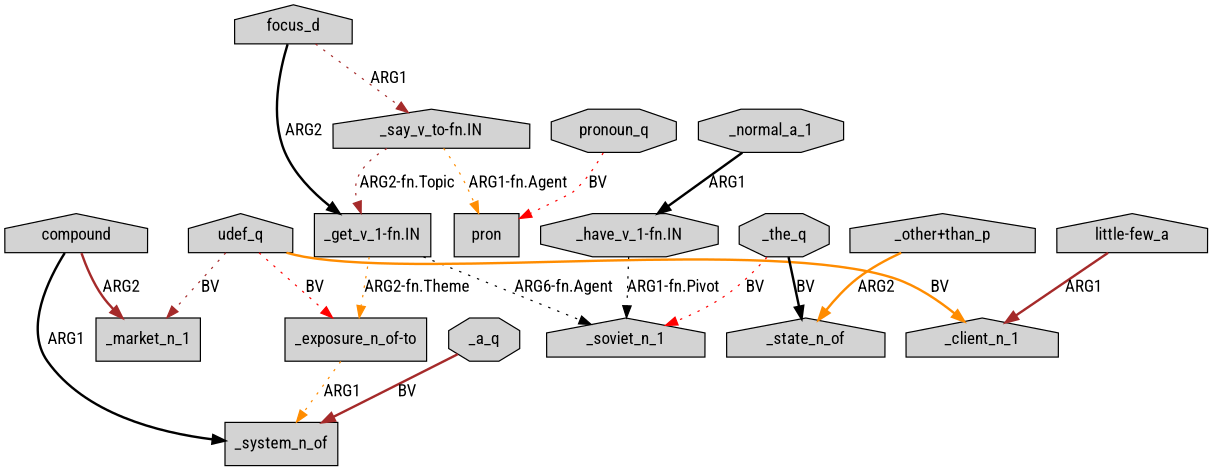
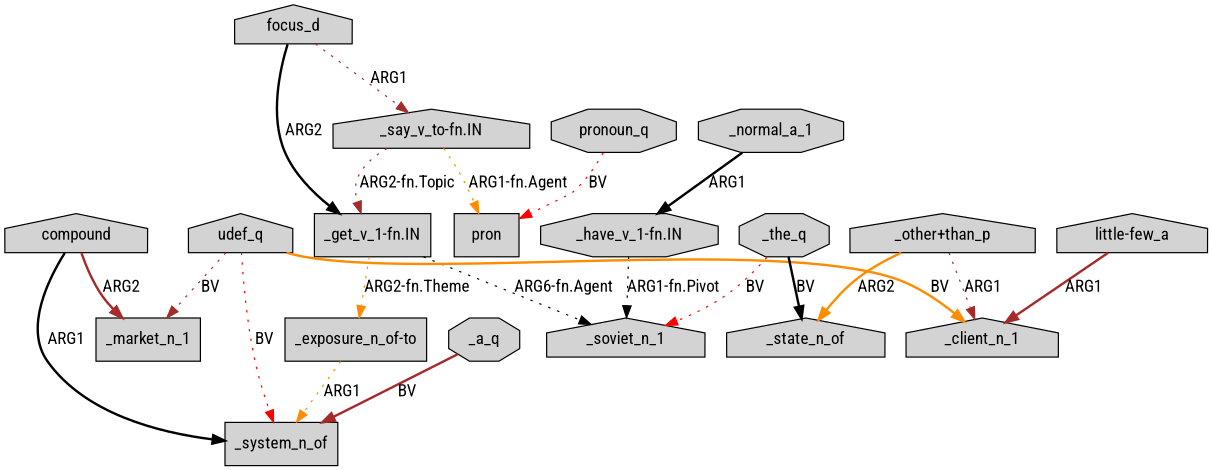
none -> (960, 280)
(291, 281) -> (250, 333)
